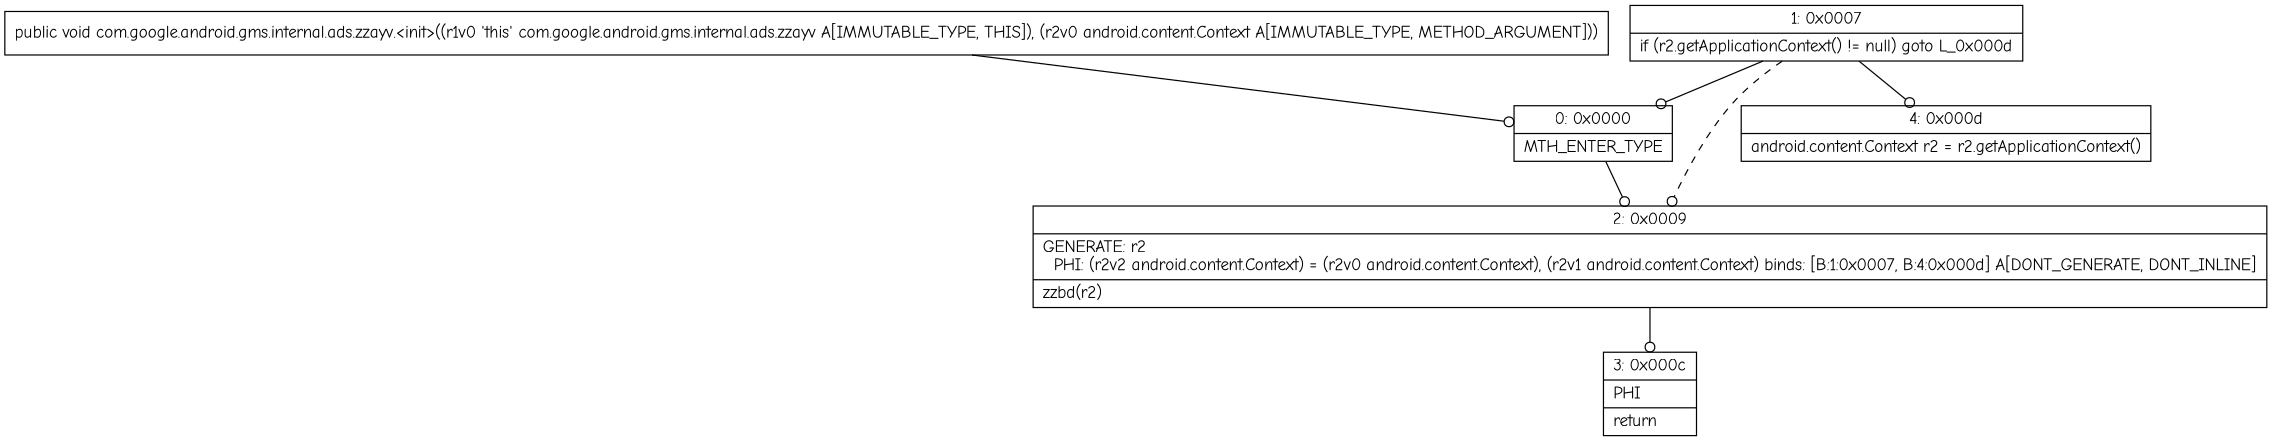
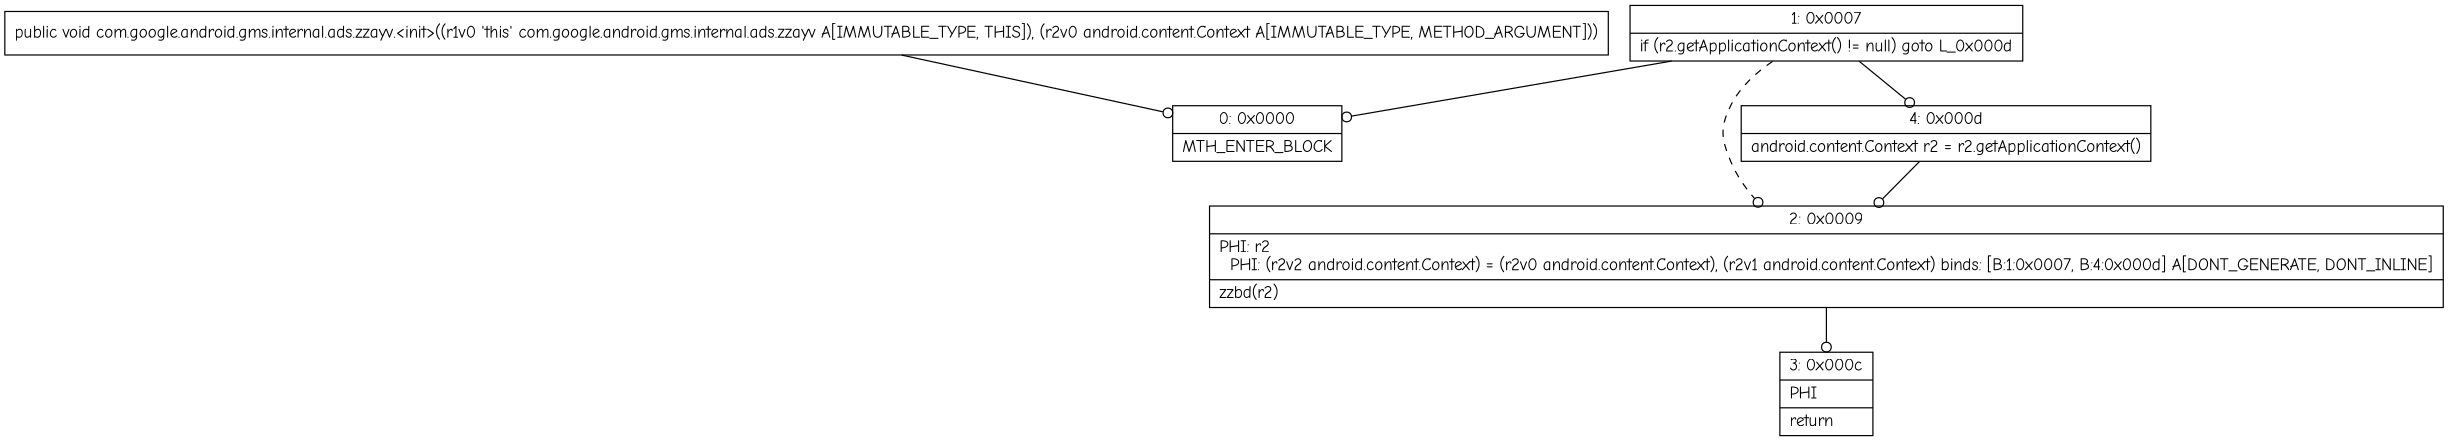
(1593, 147) -> (1257, 147)
(1614, 179) -> (1901, 180)
(1098, 247) -> (1248, 247)
